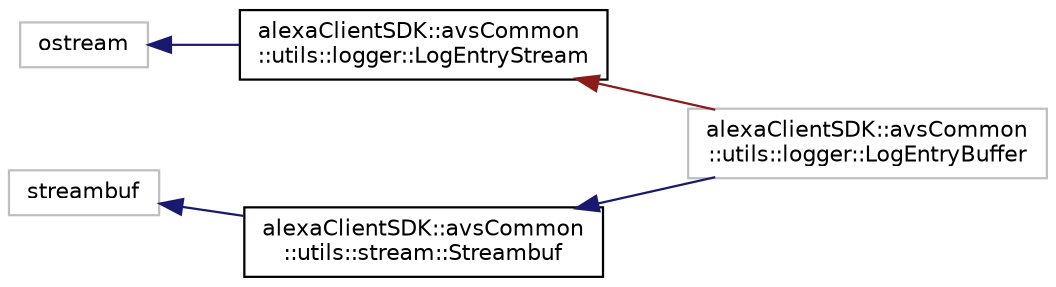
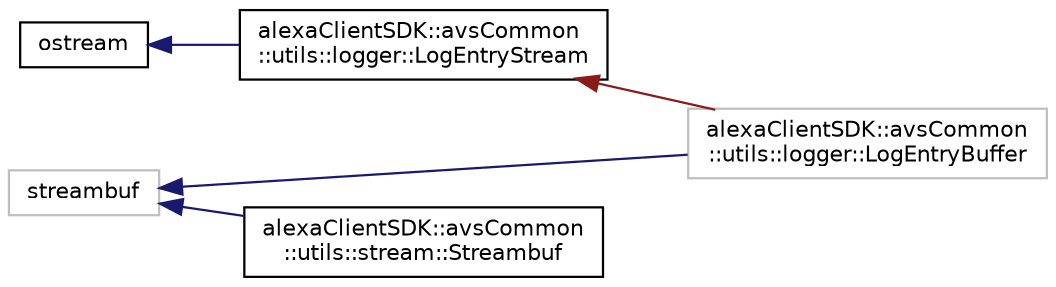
(84, 45) -> (84, 45)
(657, 190) -> (435, 171)
